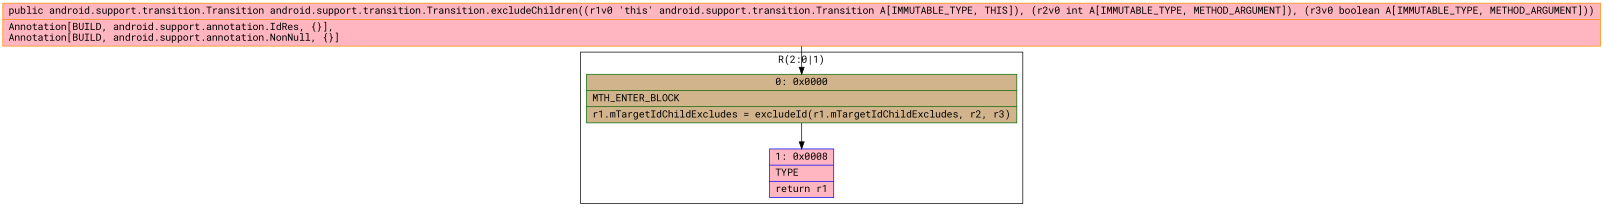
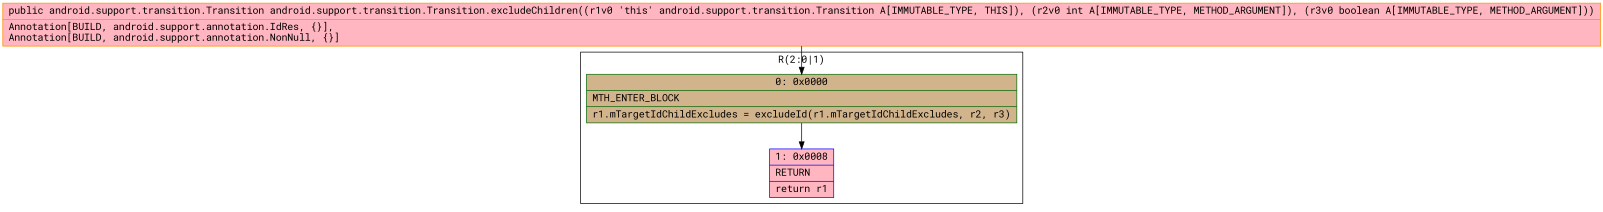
(787, 173) -> (793, 173)
